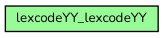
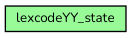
(82, 19) -> (66, 19)
